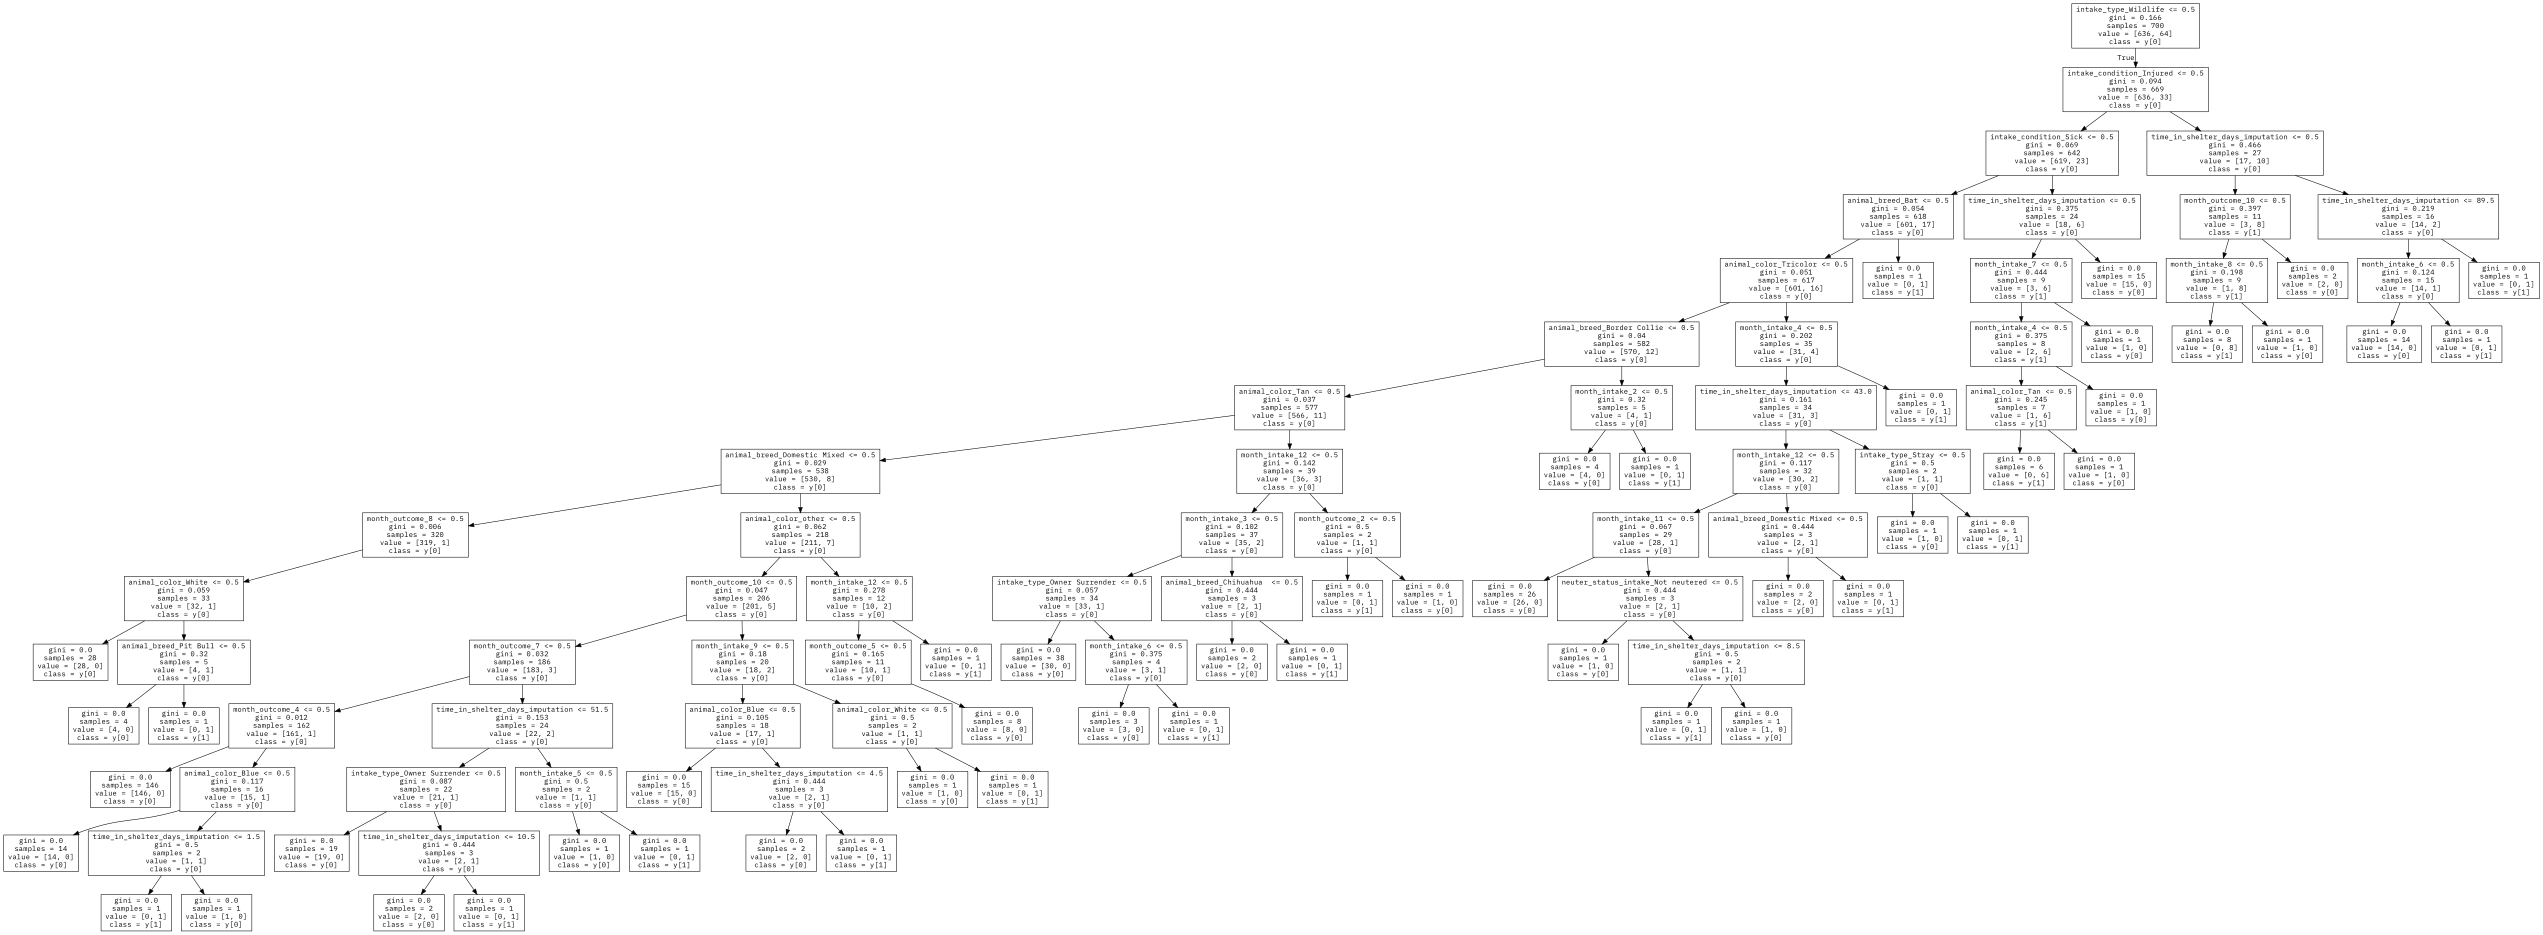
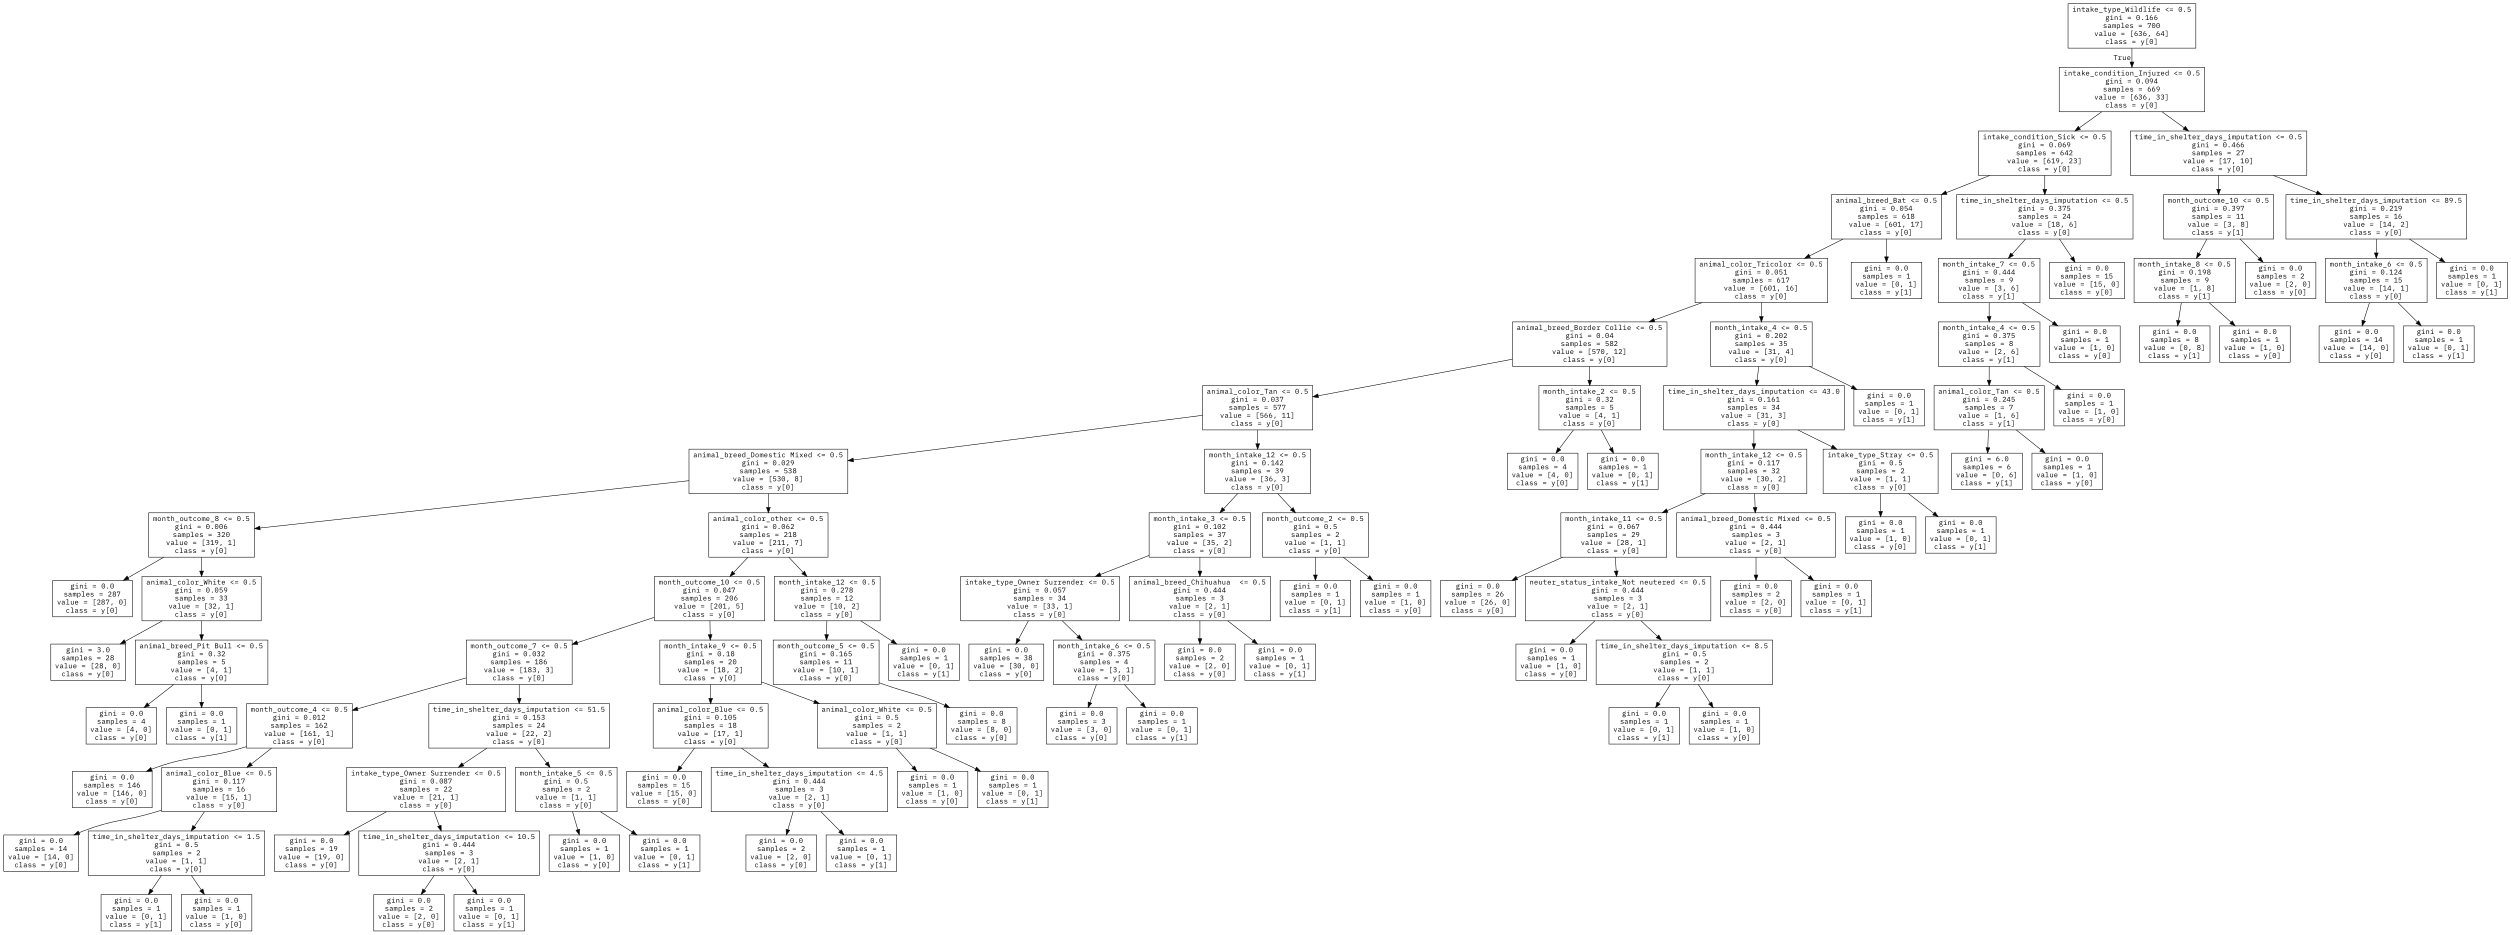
(2019, 471) -> (1987, 471)
none -> (93, 599)
(71, 662) -> (88, 662)
